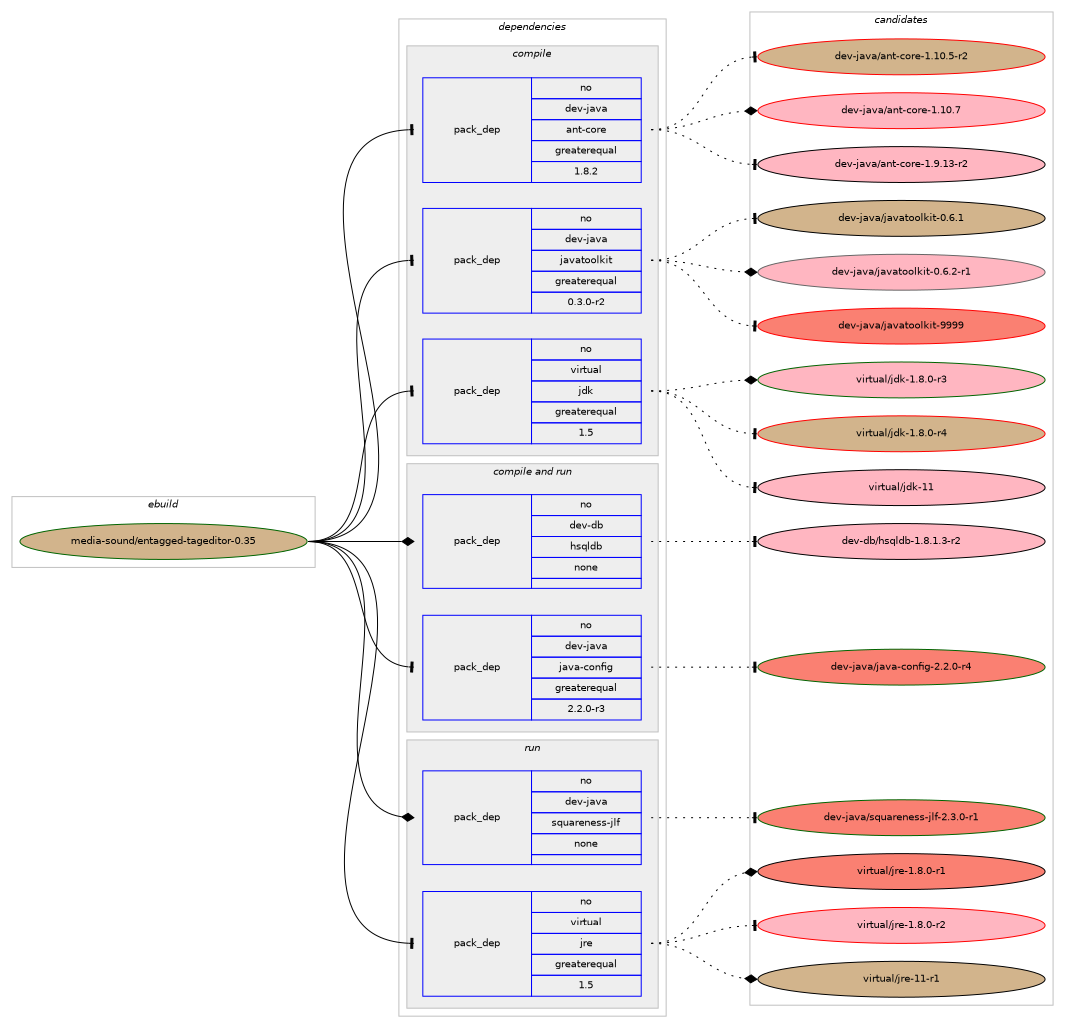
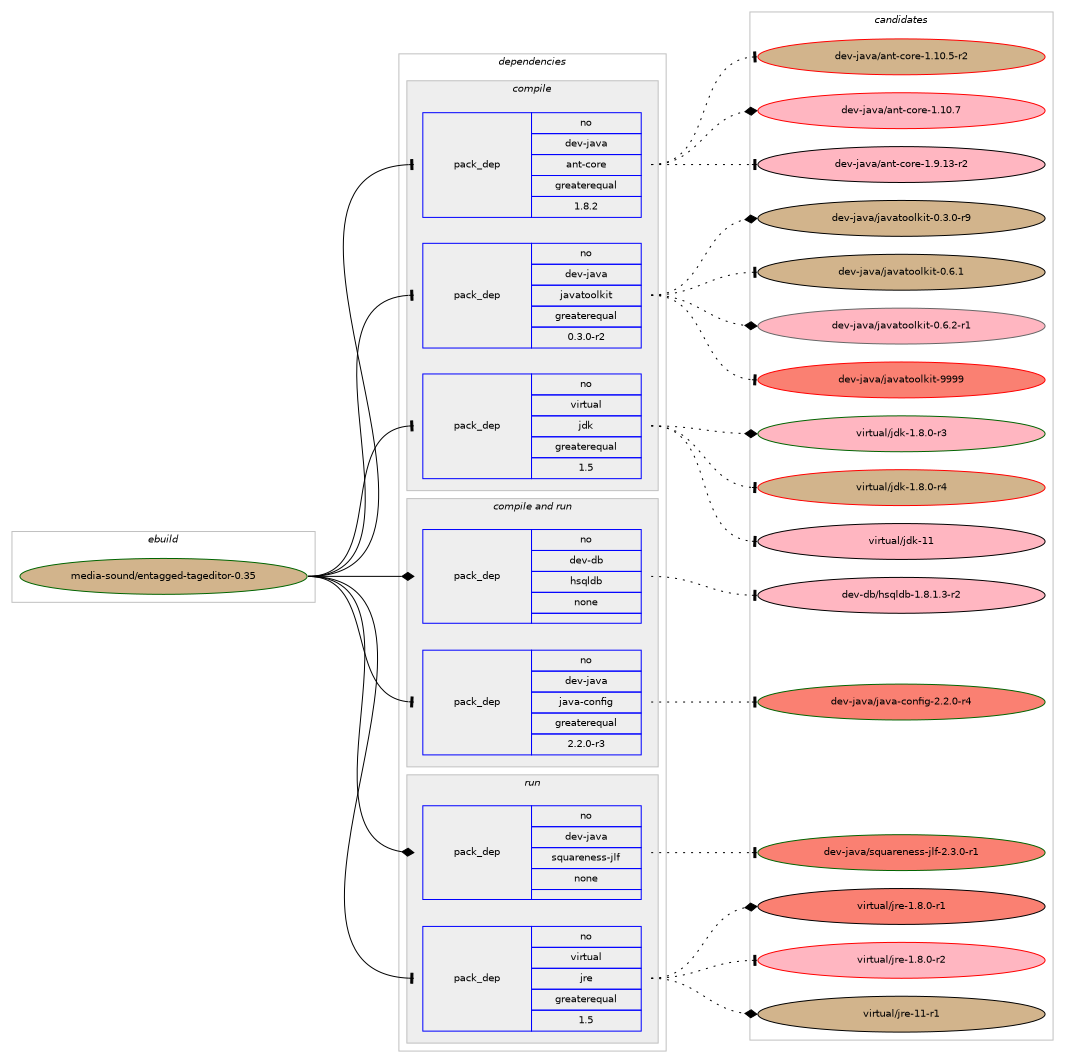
none -> (901, 218)
